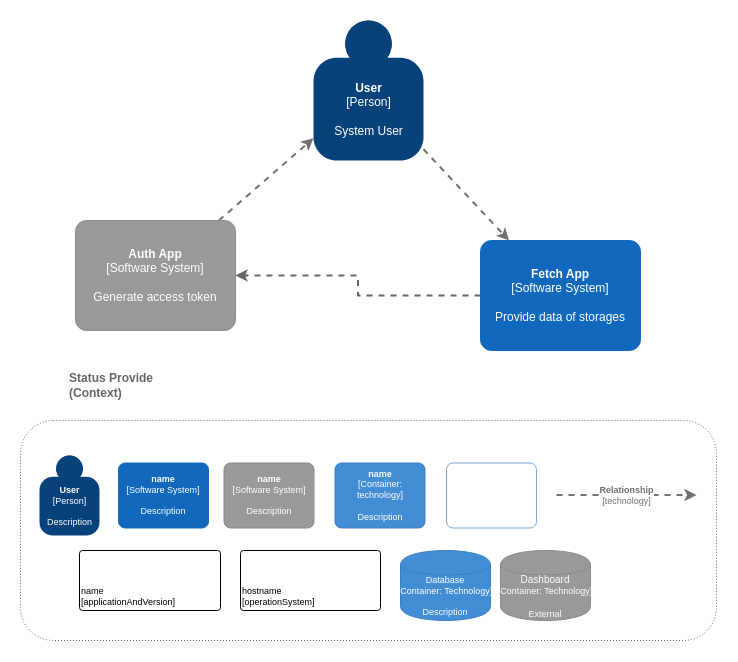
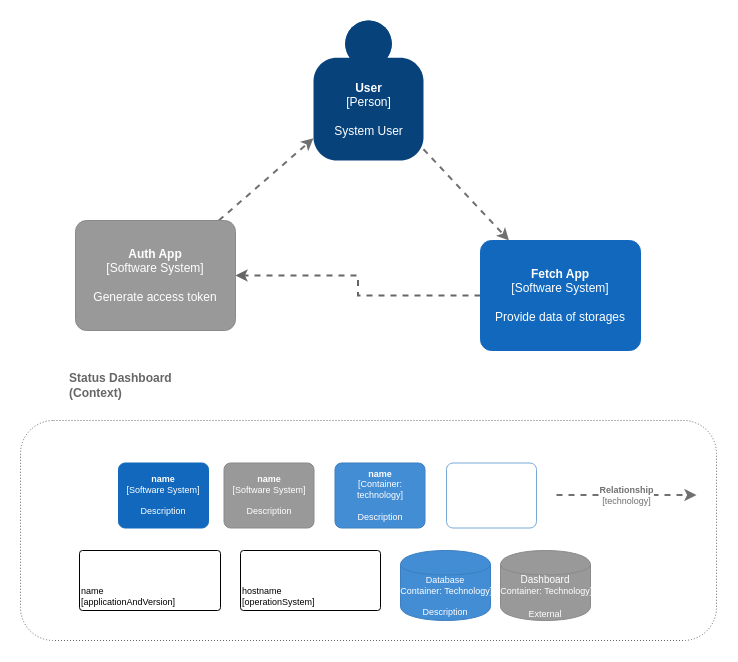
(113, 386) -> (122, 386)
(70, 496) -> none
